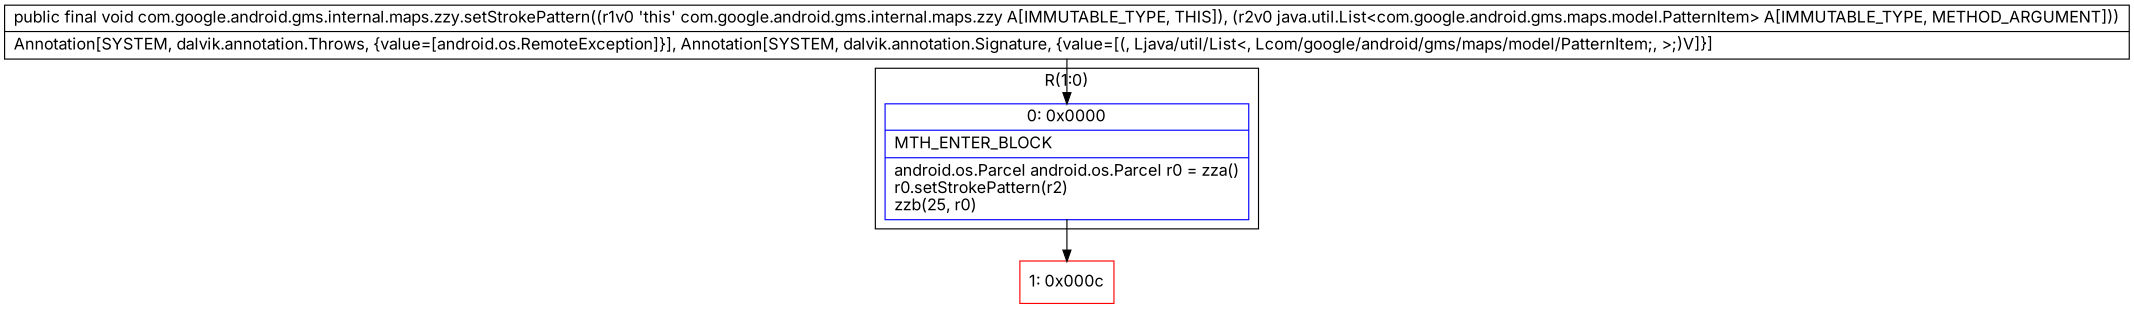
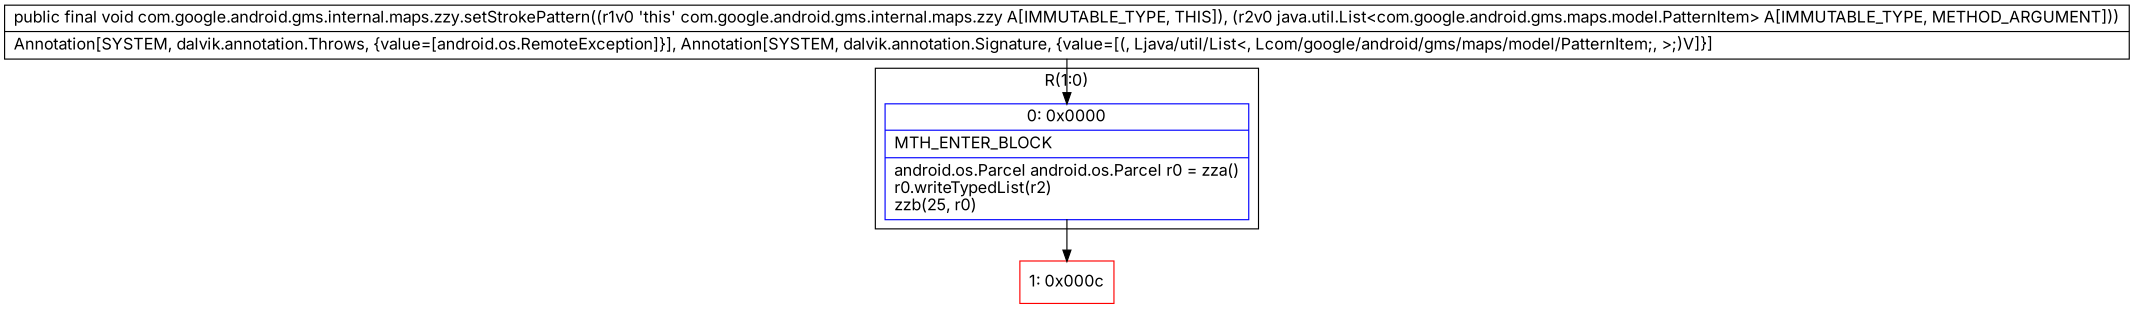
(981, 188) -> (973, 188)
